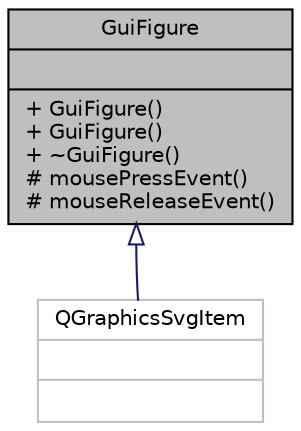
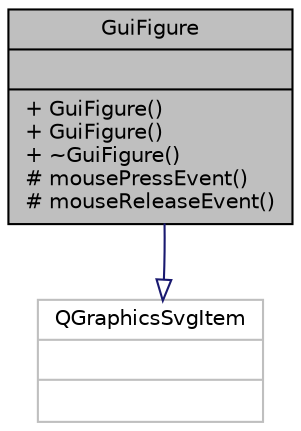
(137, 273) -> (165, 252)
